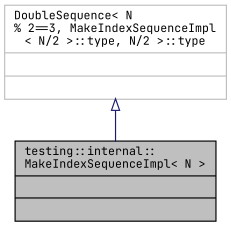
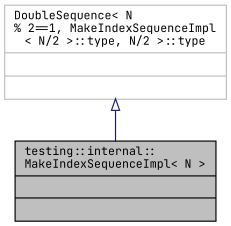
(116, 28) -> (116, 28)
